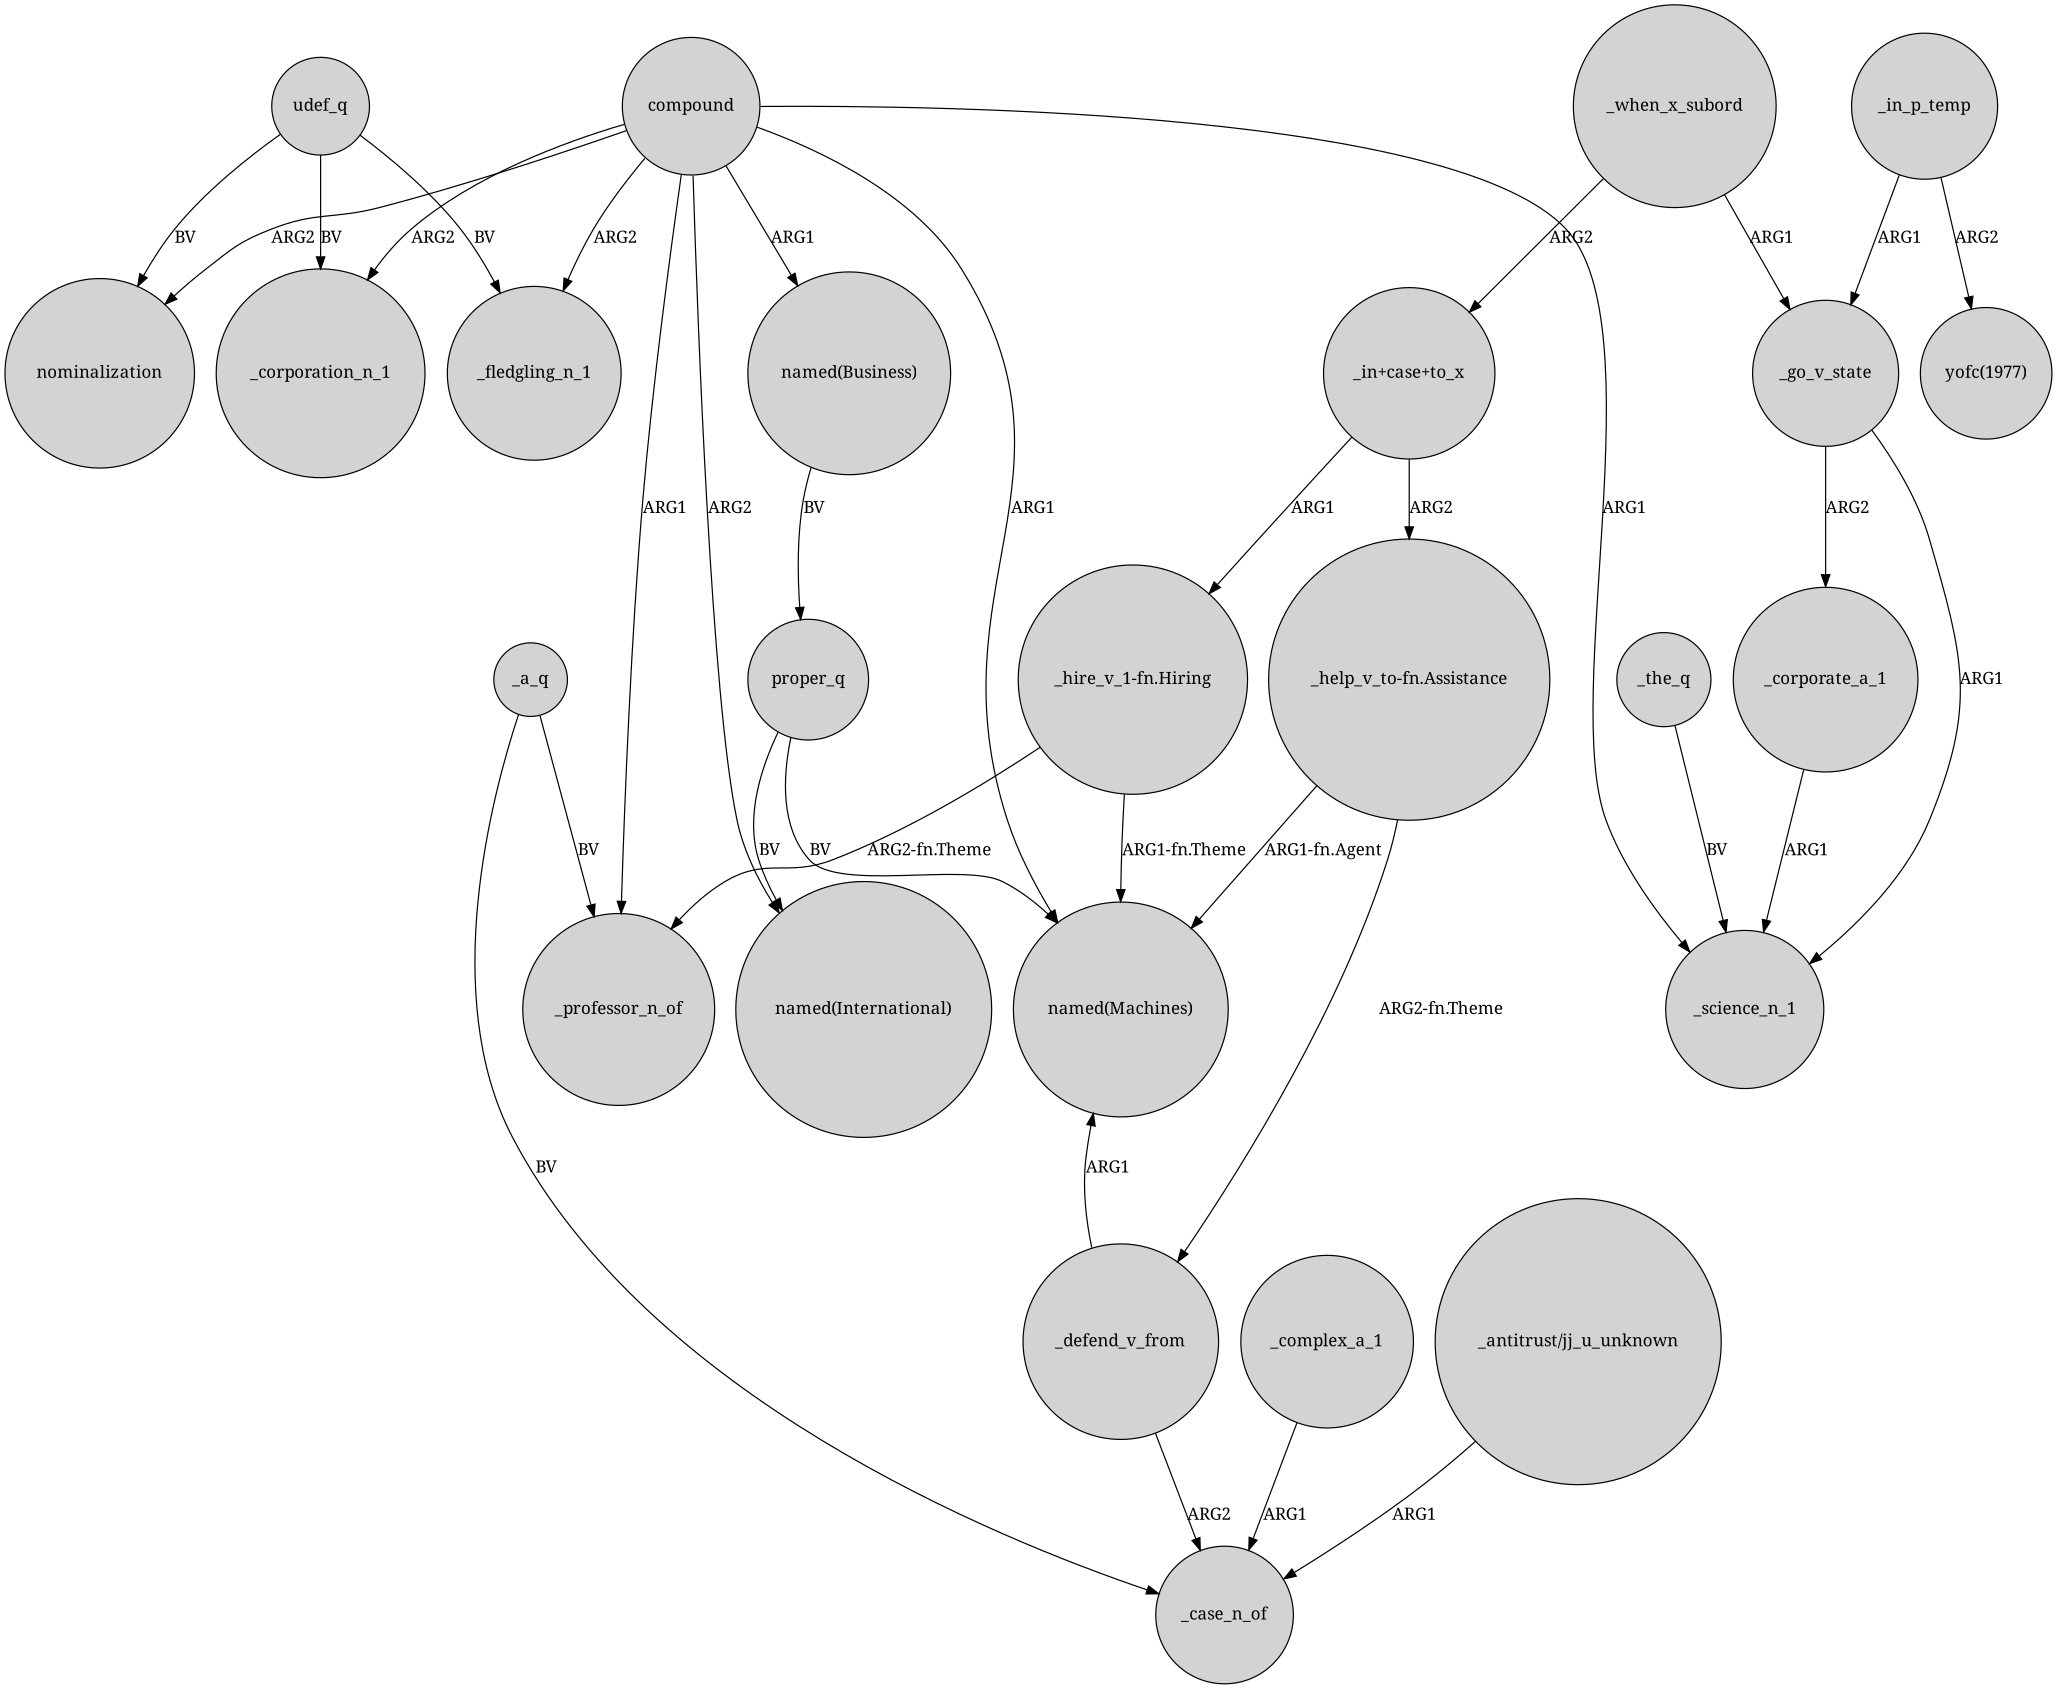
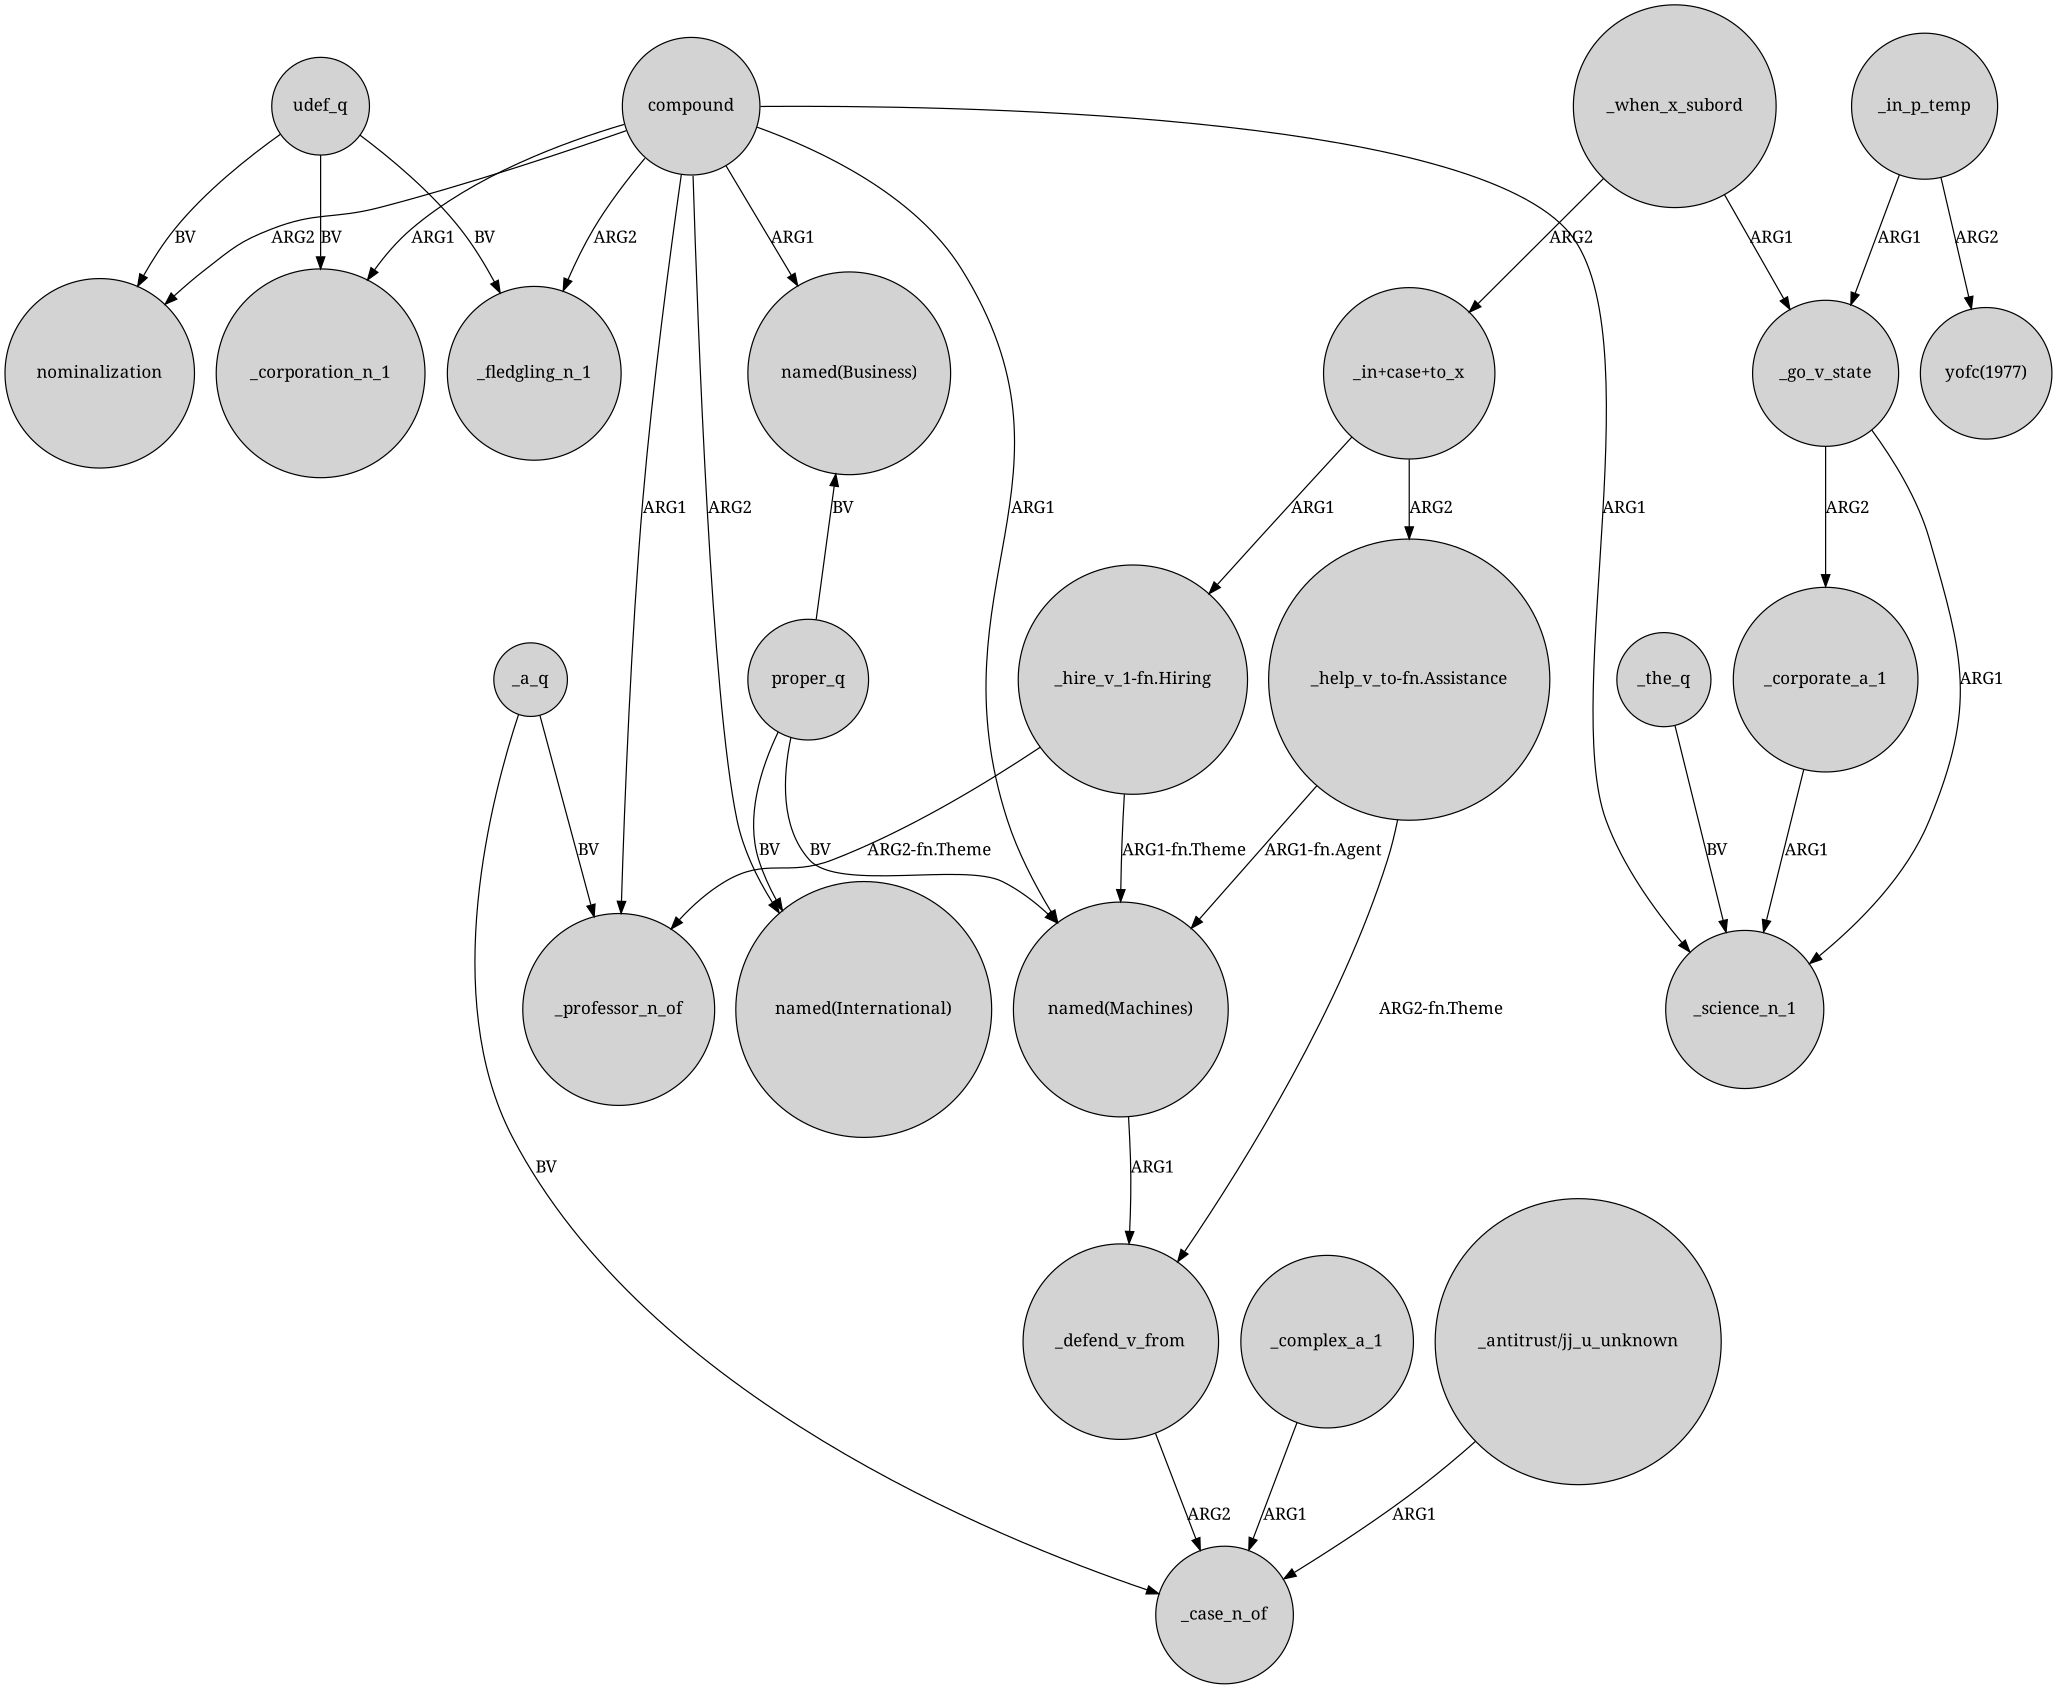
(433, 238) -> (433, 238)
(799, 537) -> (825, 553)
(1085, 1187) -> (1131, 1174)
